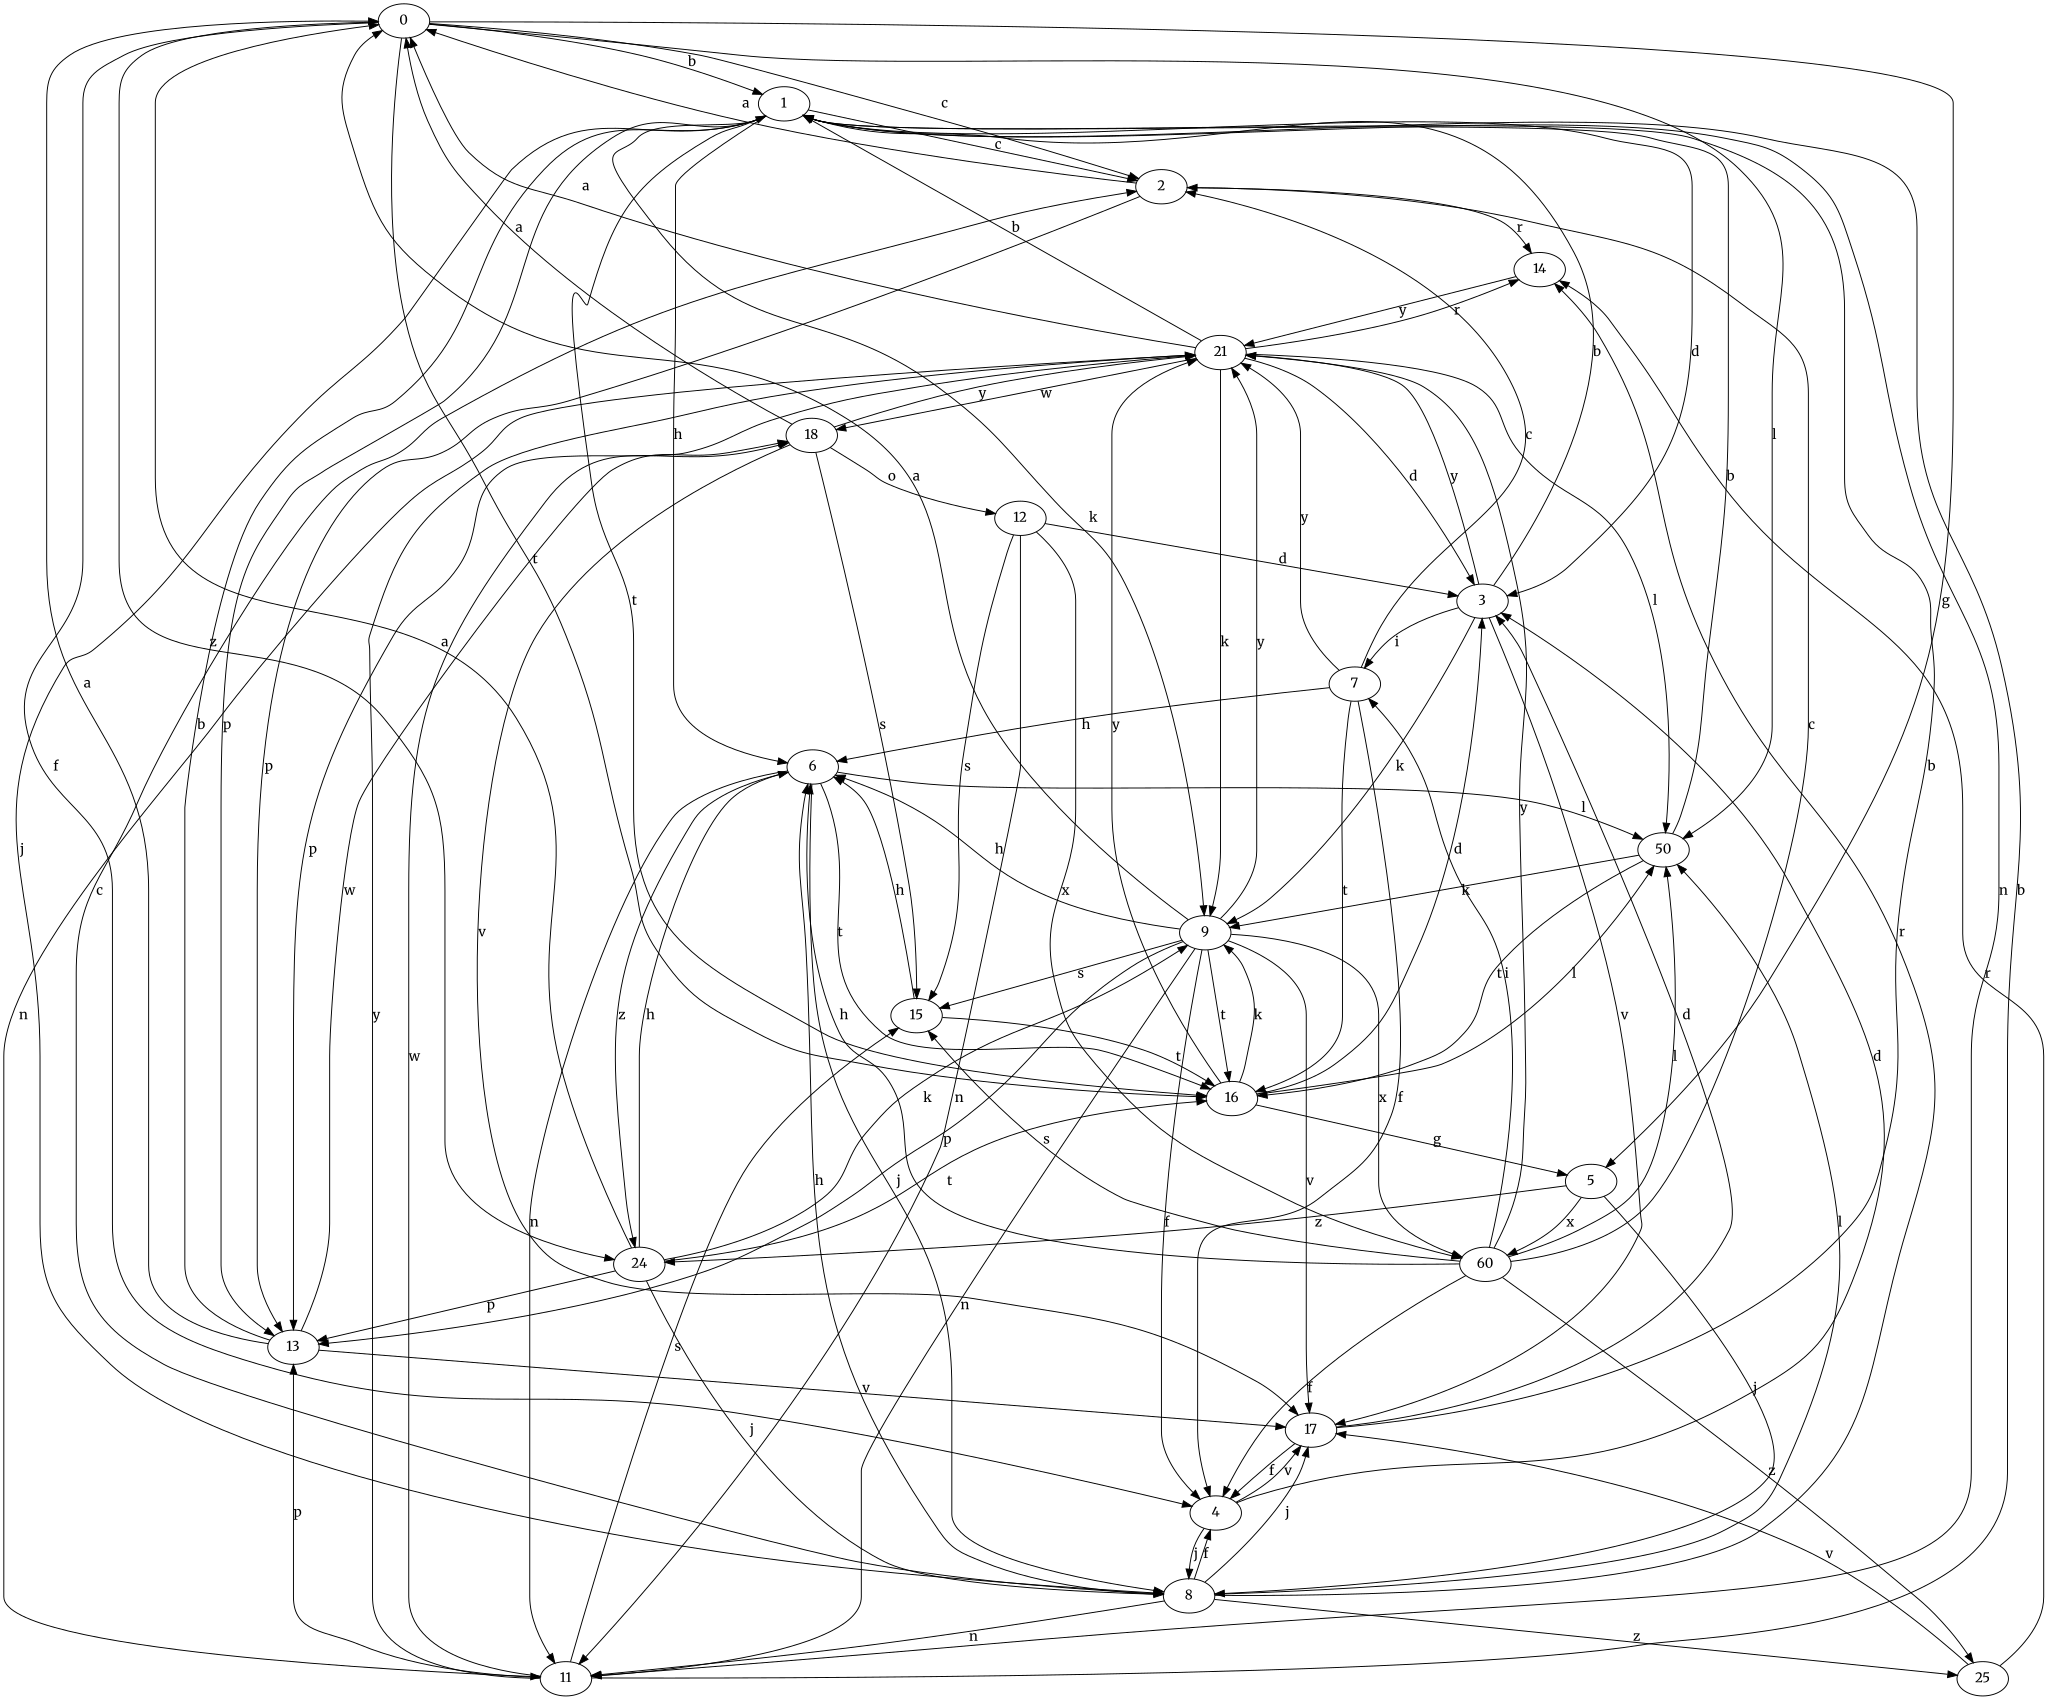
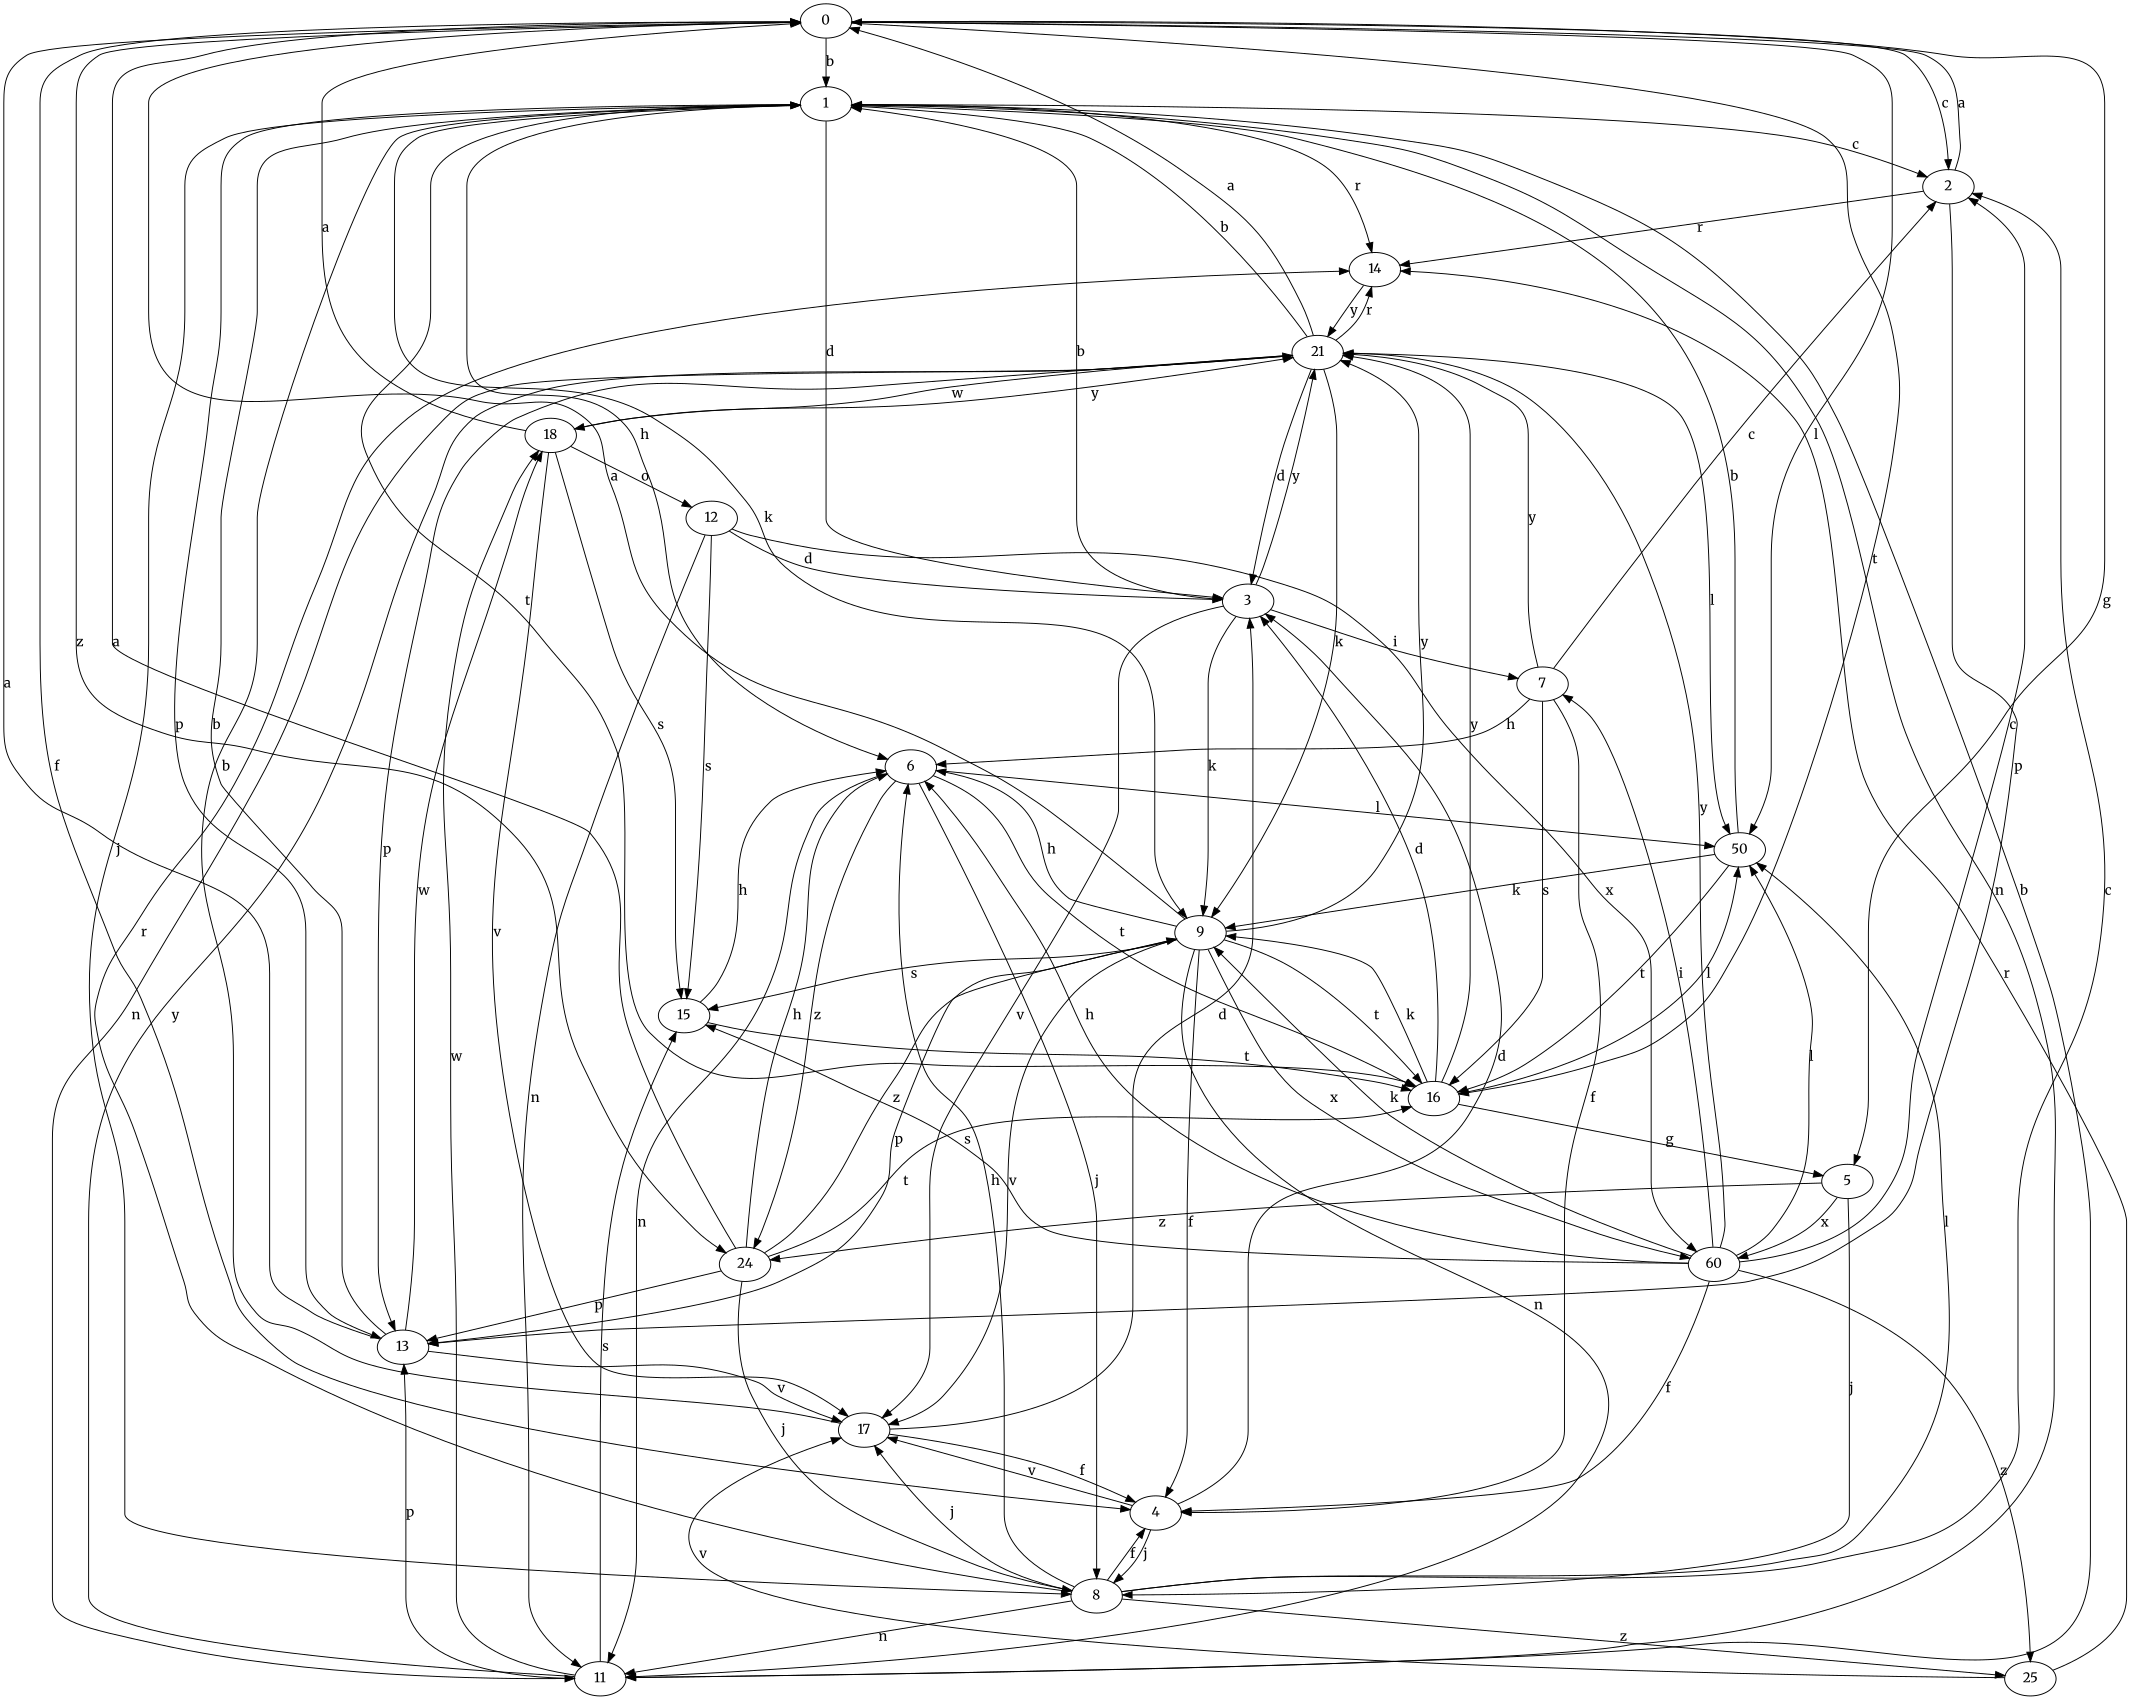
none -> (1250, 137)
(1345, 891) -> (1546, 891)
(928, 1099) -> (897, 1099)
none -> (1432, 1142)
